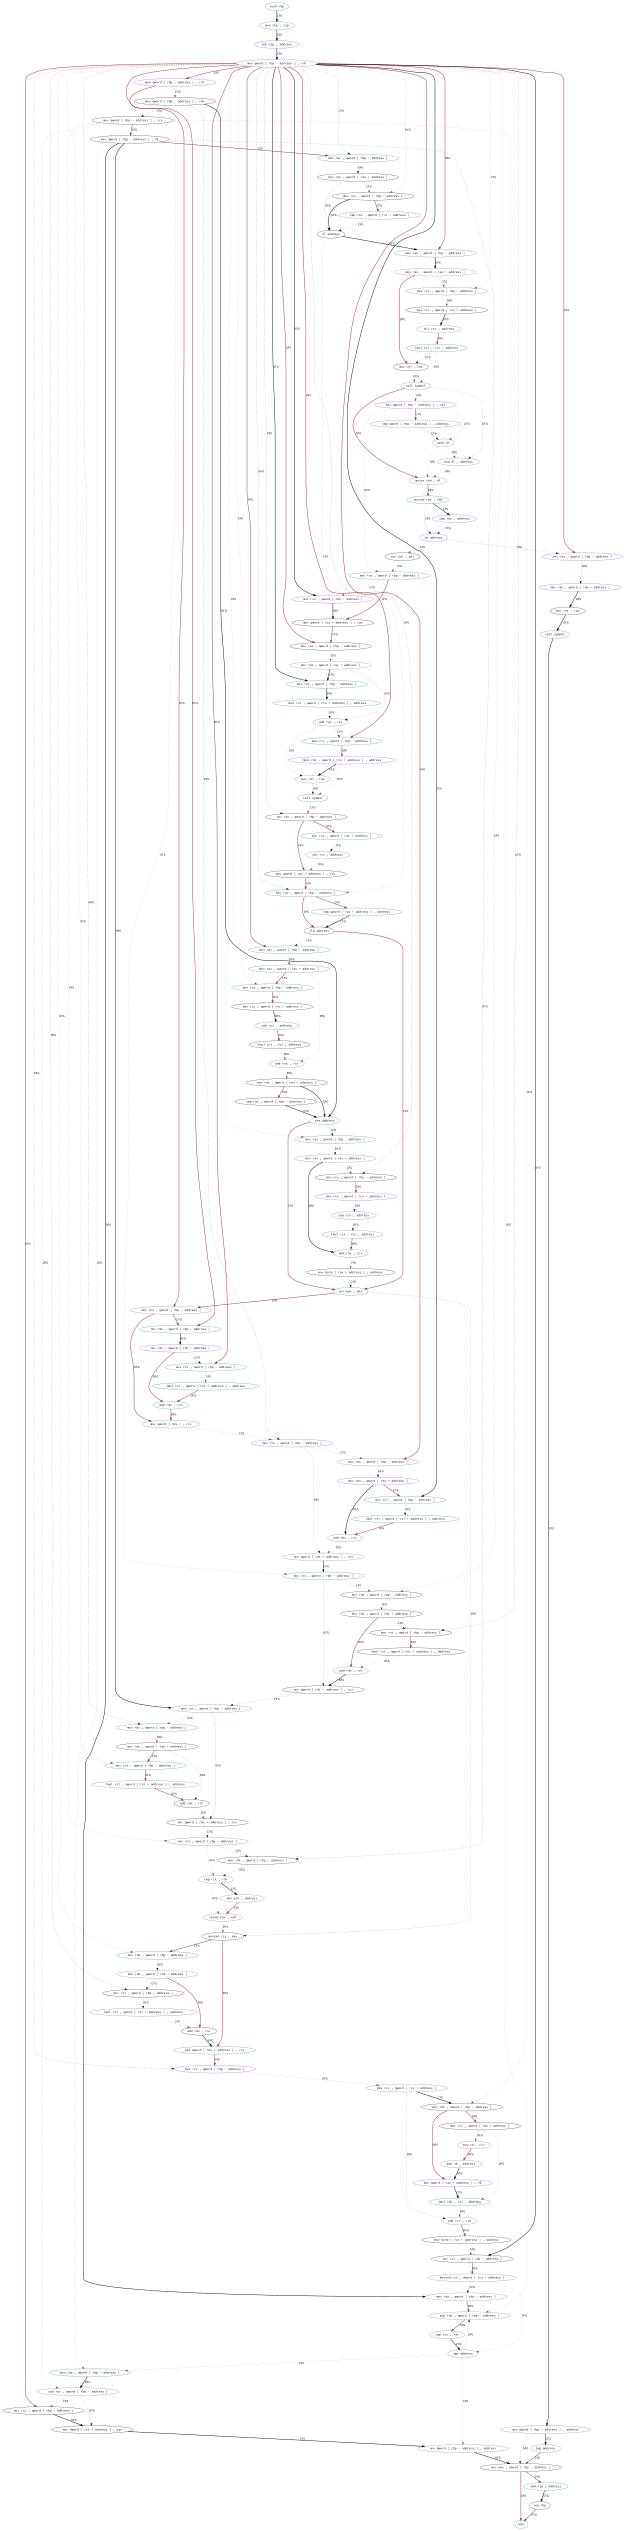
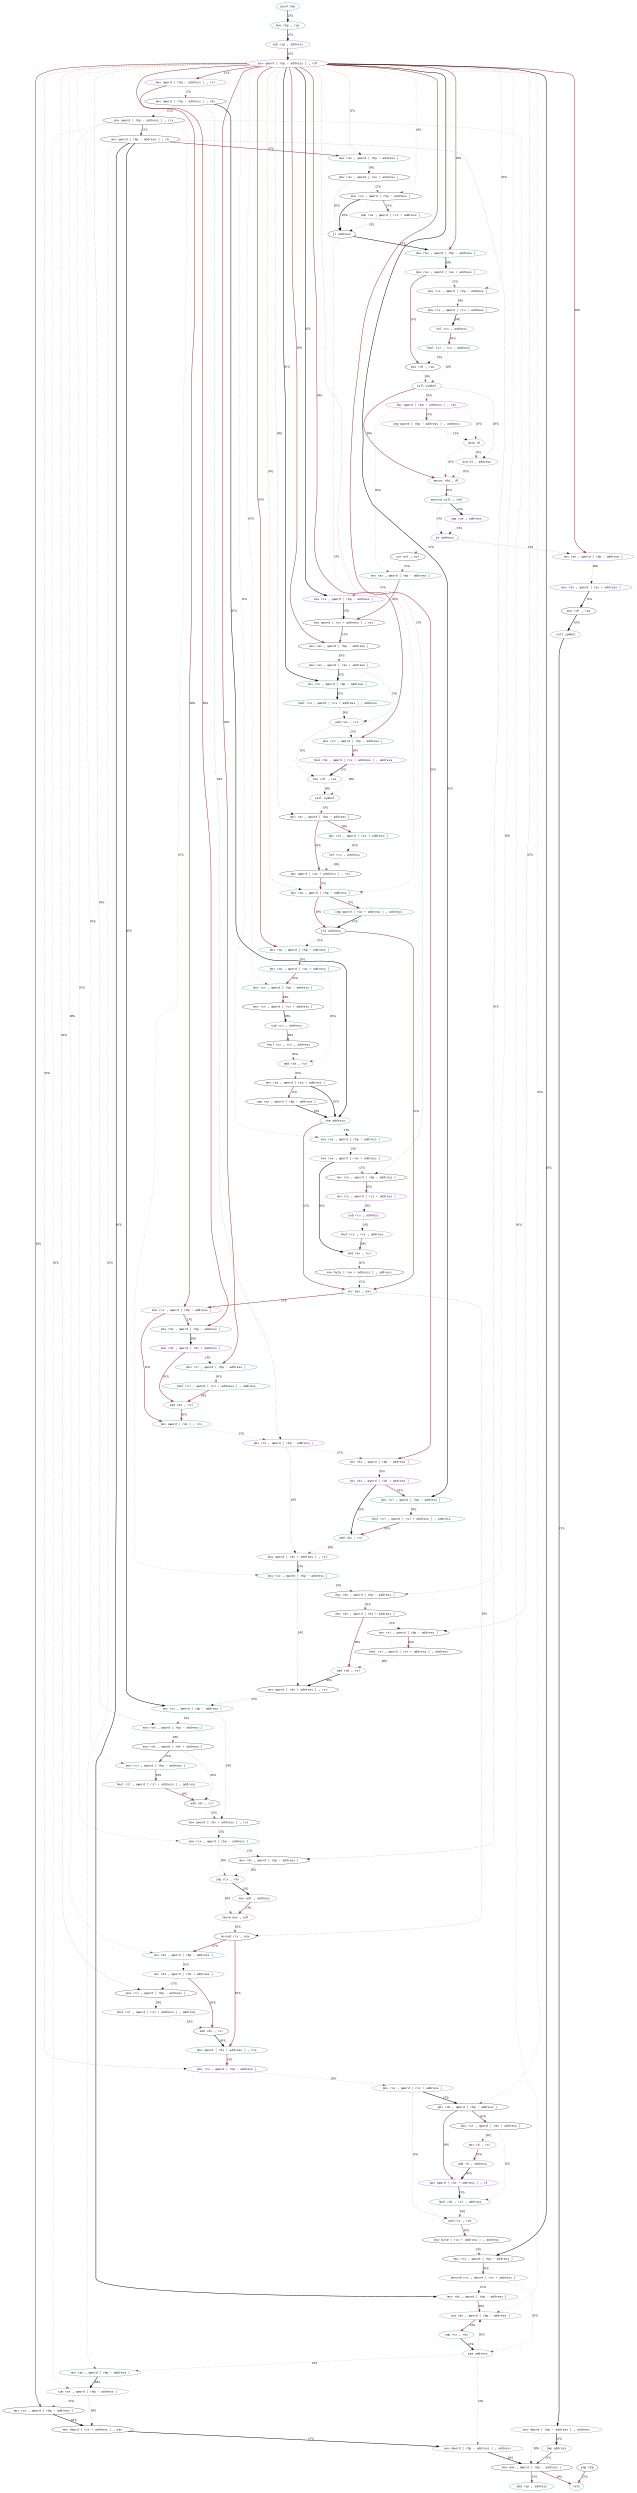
(428, 500) -> (446, 500)
(543, 2495) -> none
